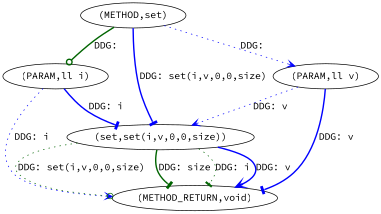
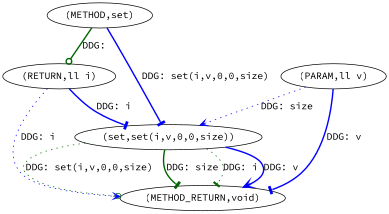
(226, 45) -> none
(56, 76) -> (59, 76)
(270, 107) -> (287, 107)
